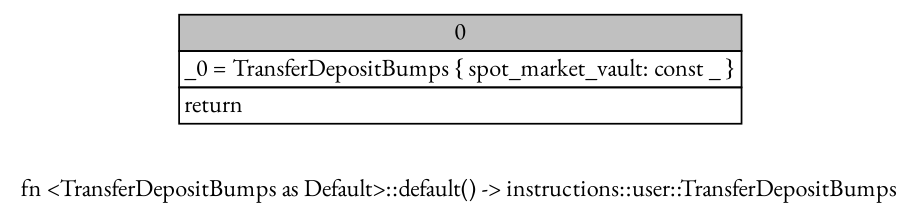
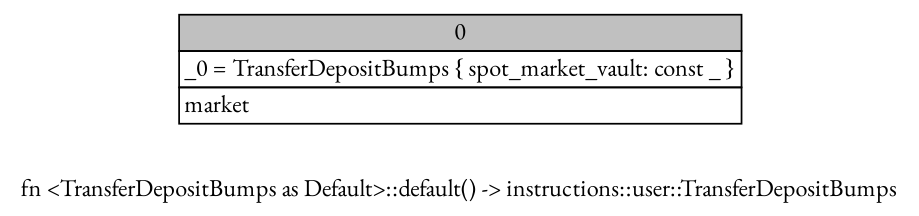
(214, 105) -> (217, 105)
